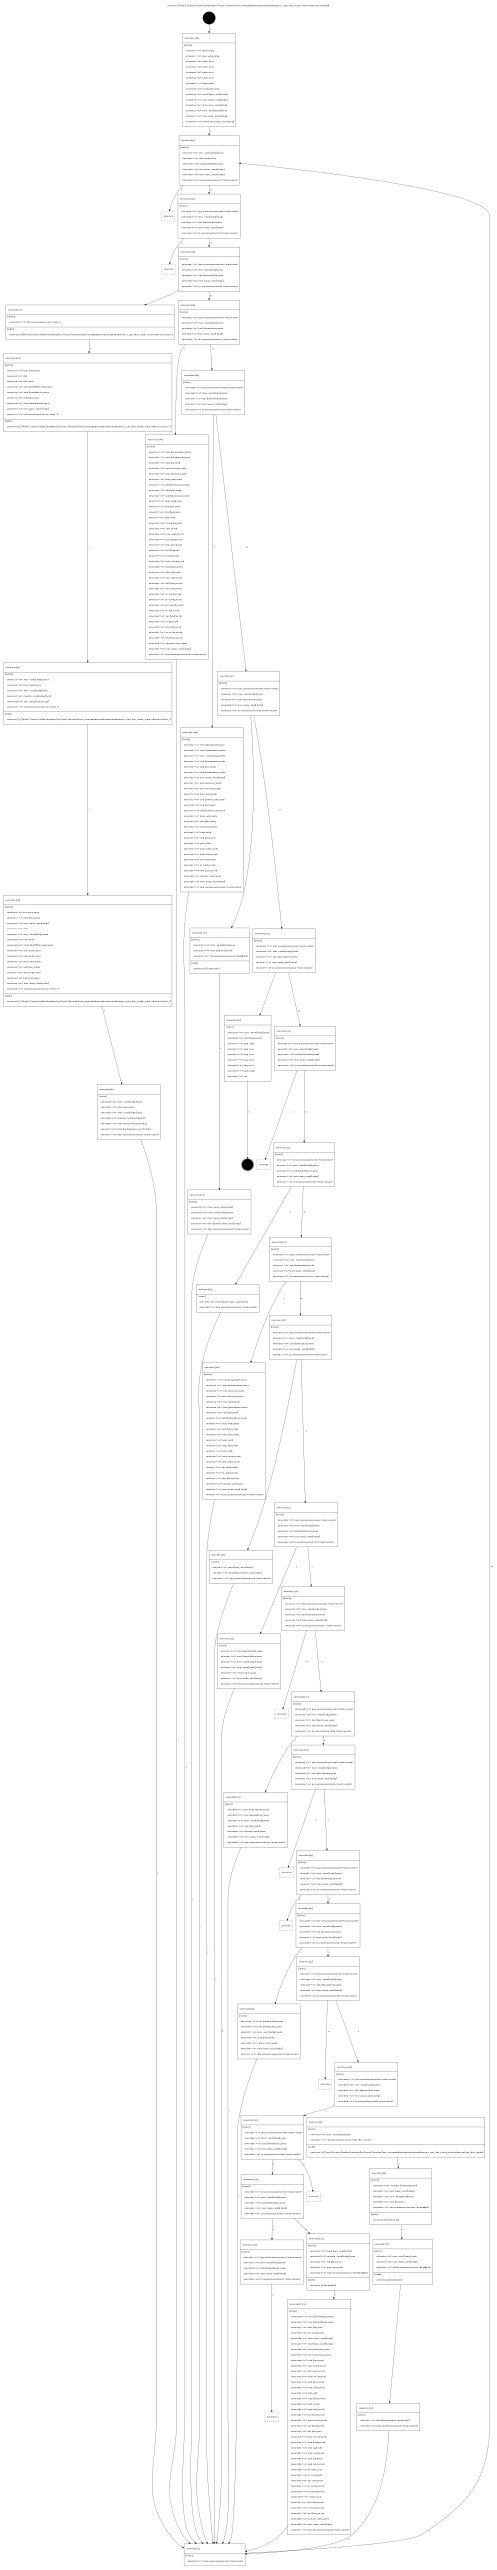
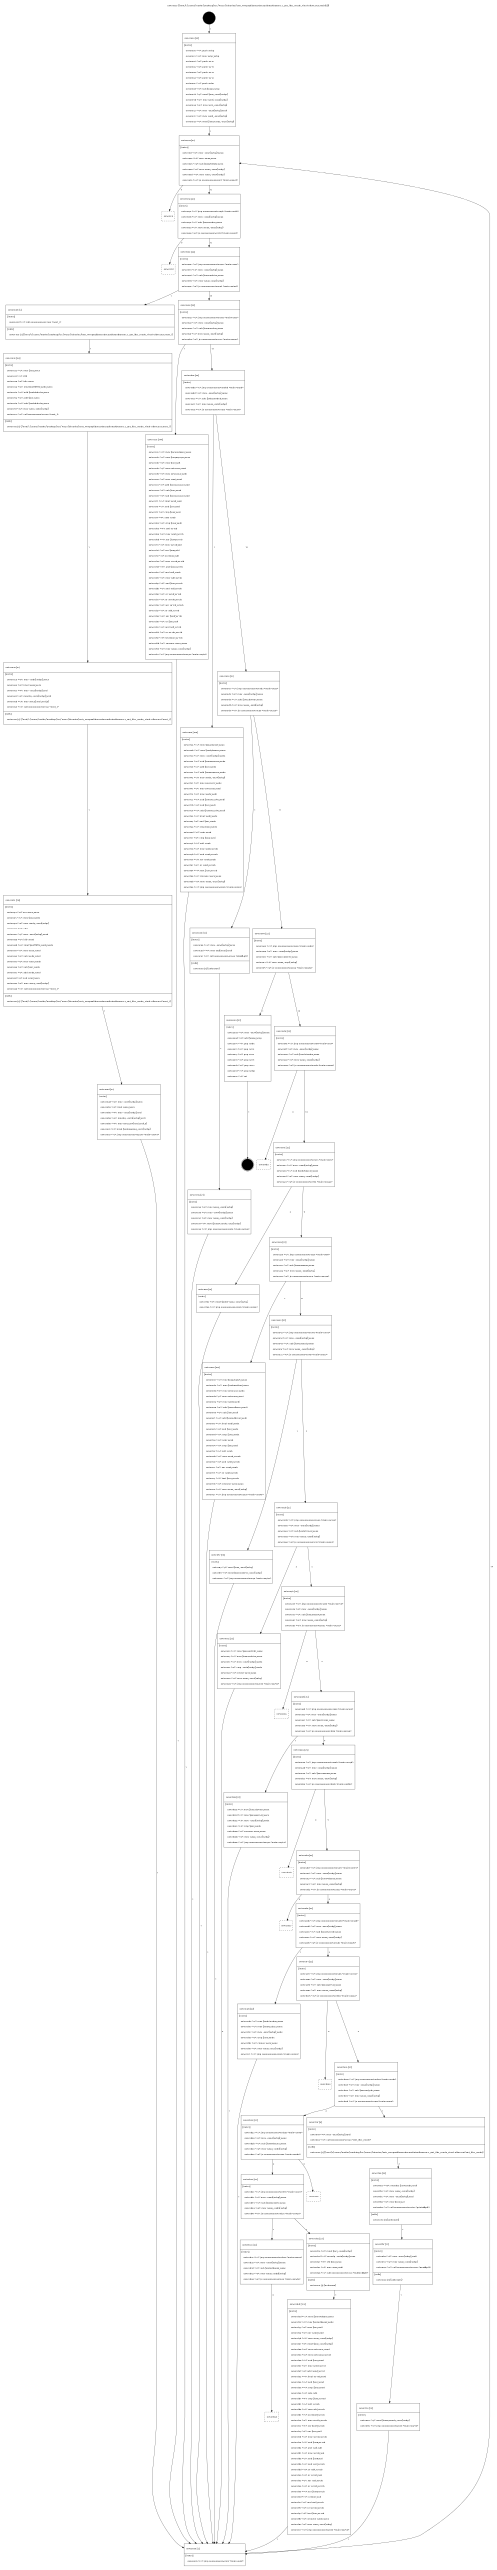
none -> (381, 2111)
